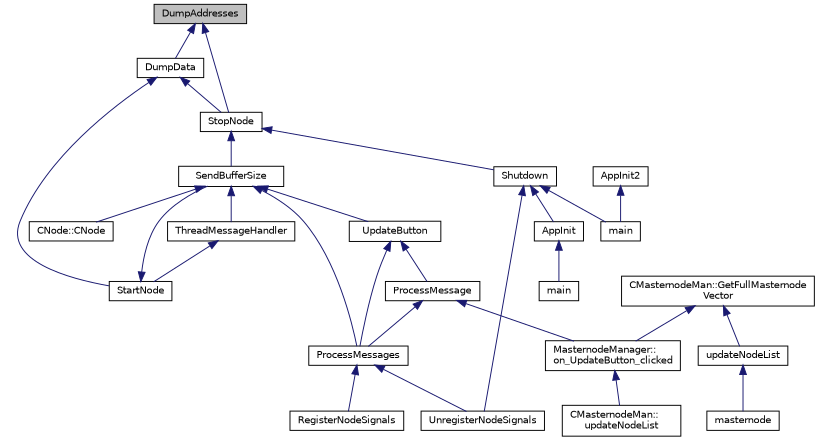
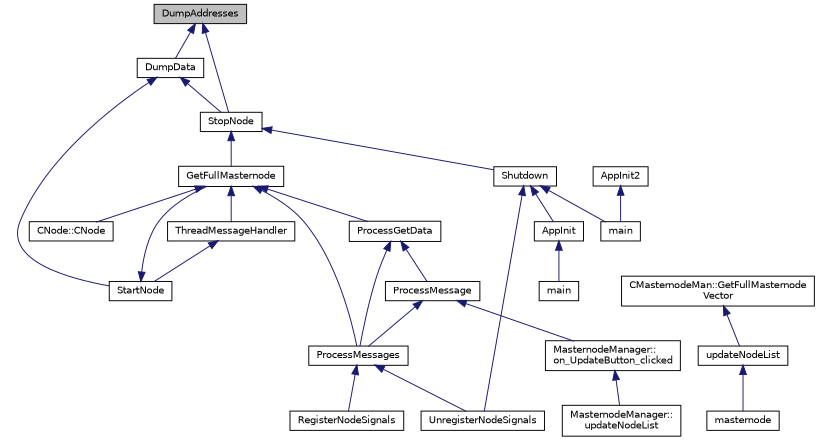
(231, 176) -> (231, 176)
(395, 231) -> (395, 231)
(661, 326) -> none
(622, 421) -> (622, 421)
